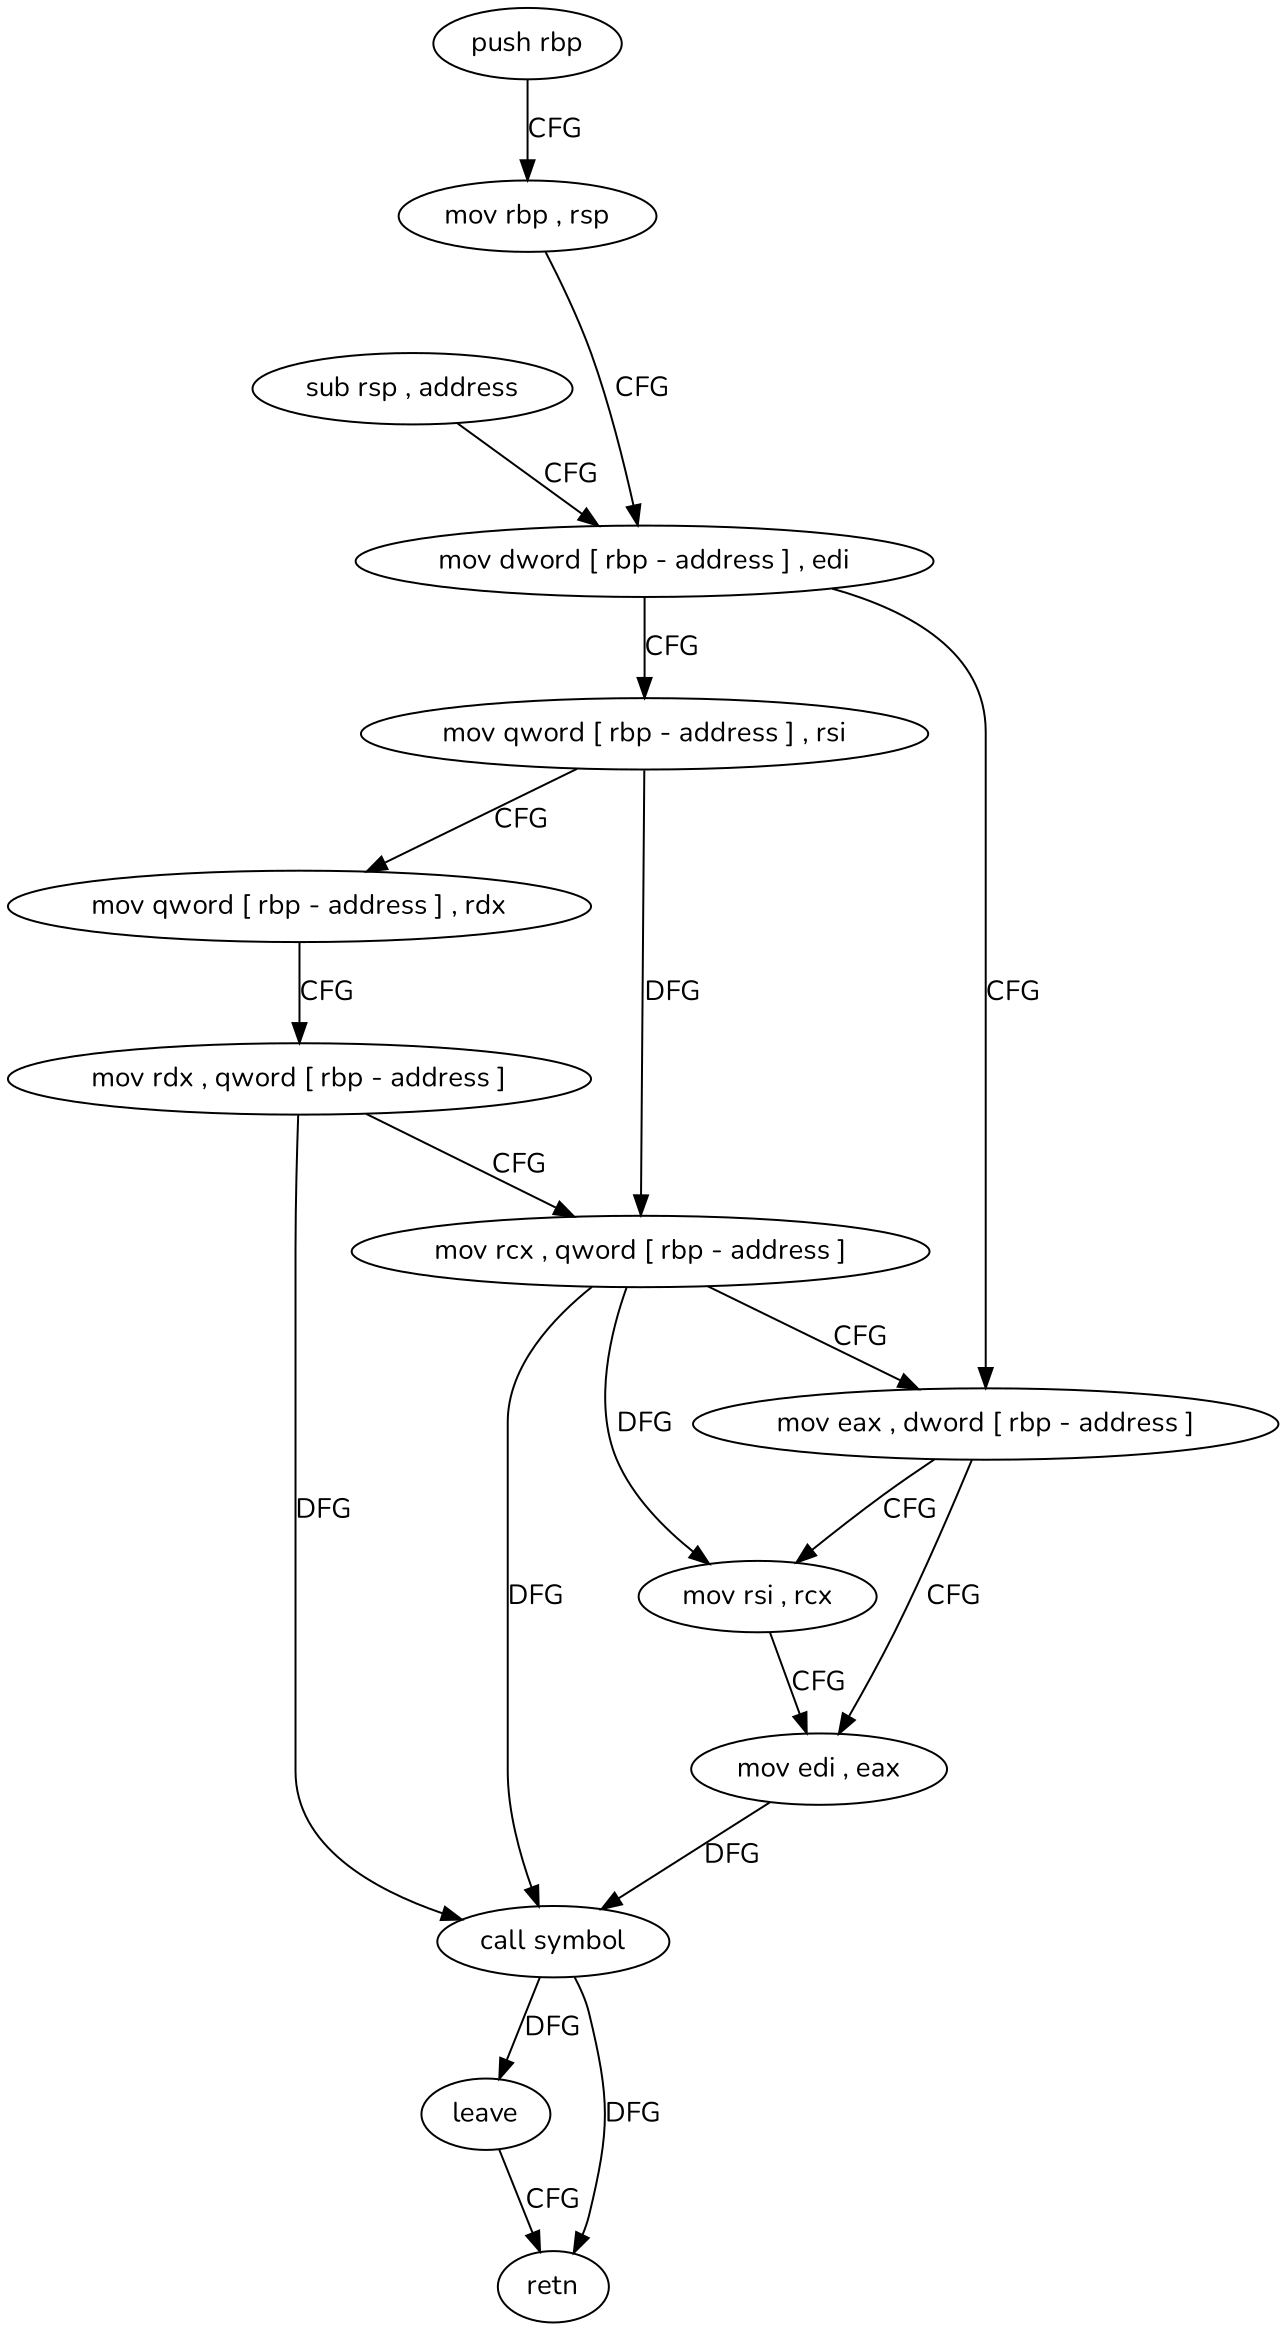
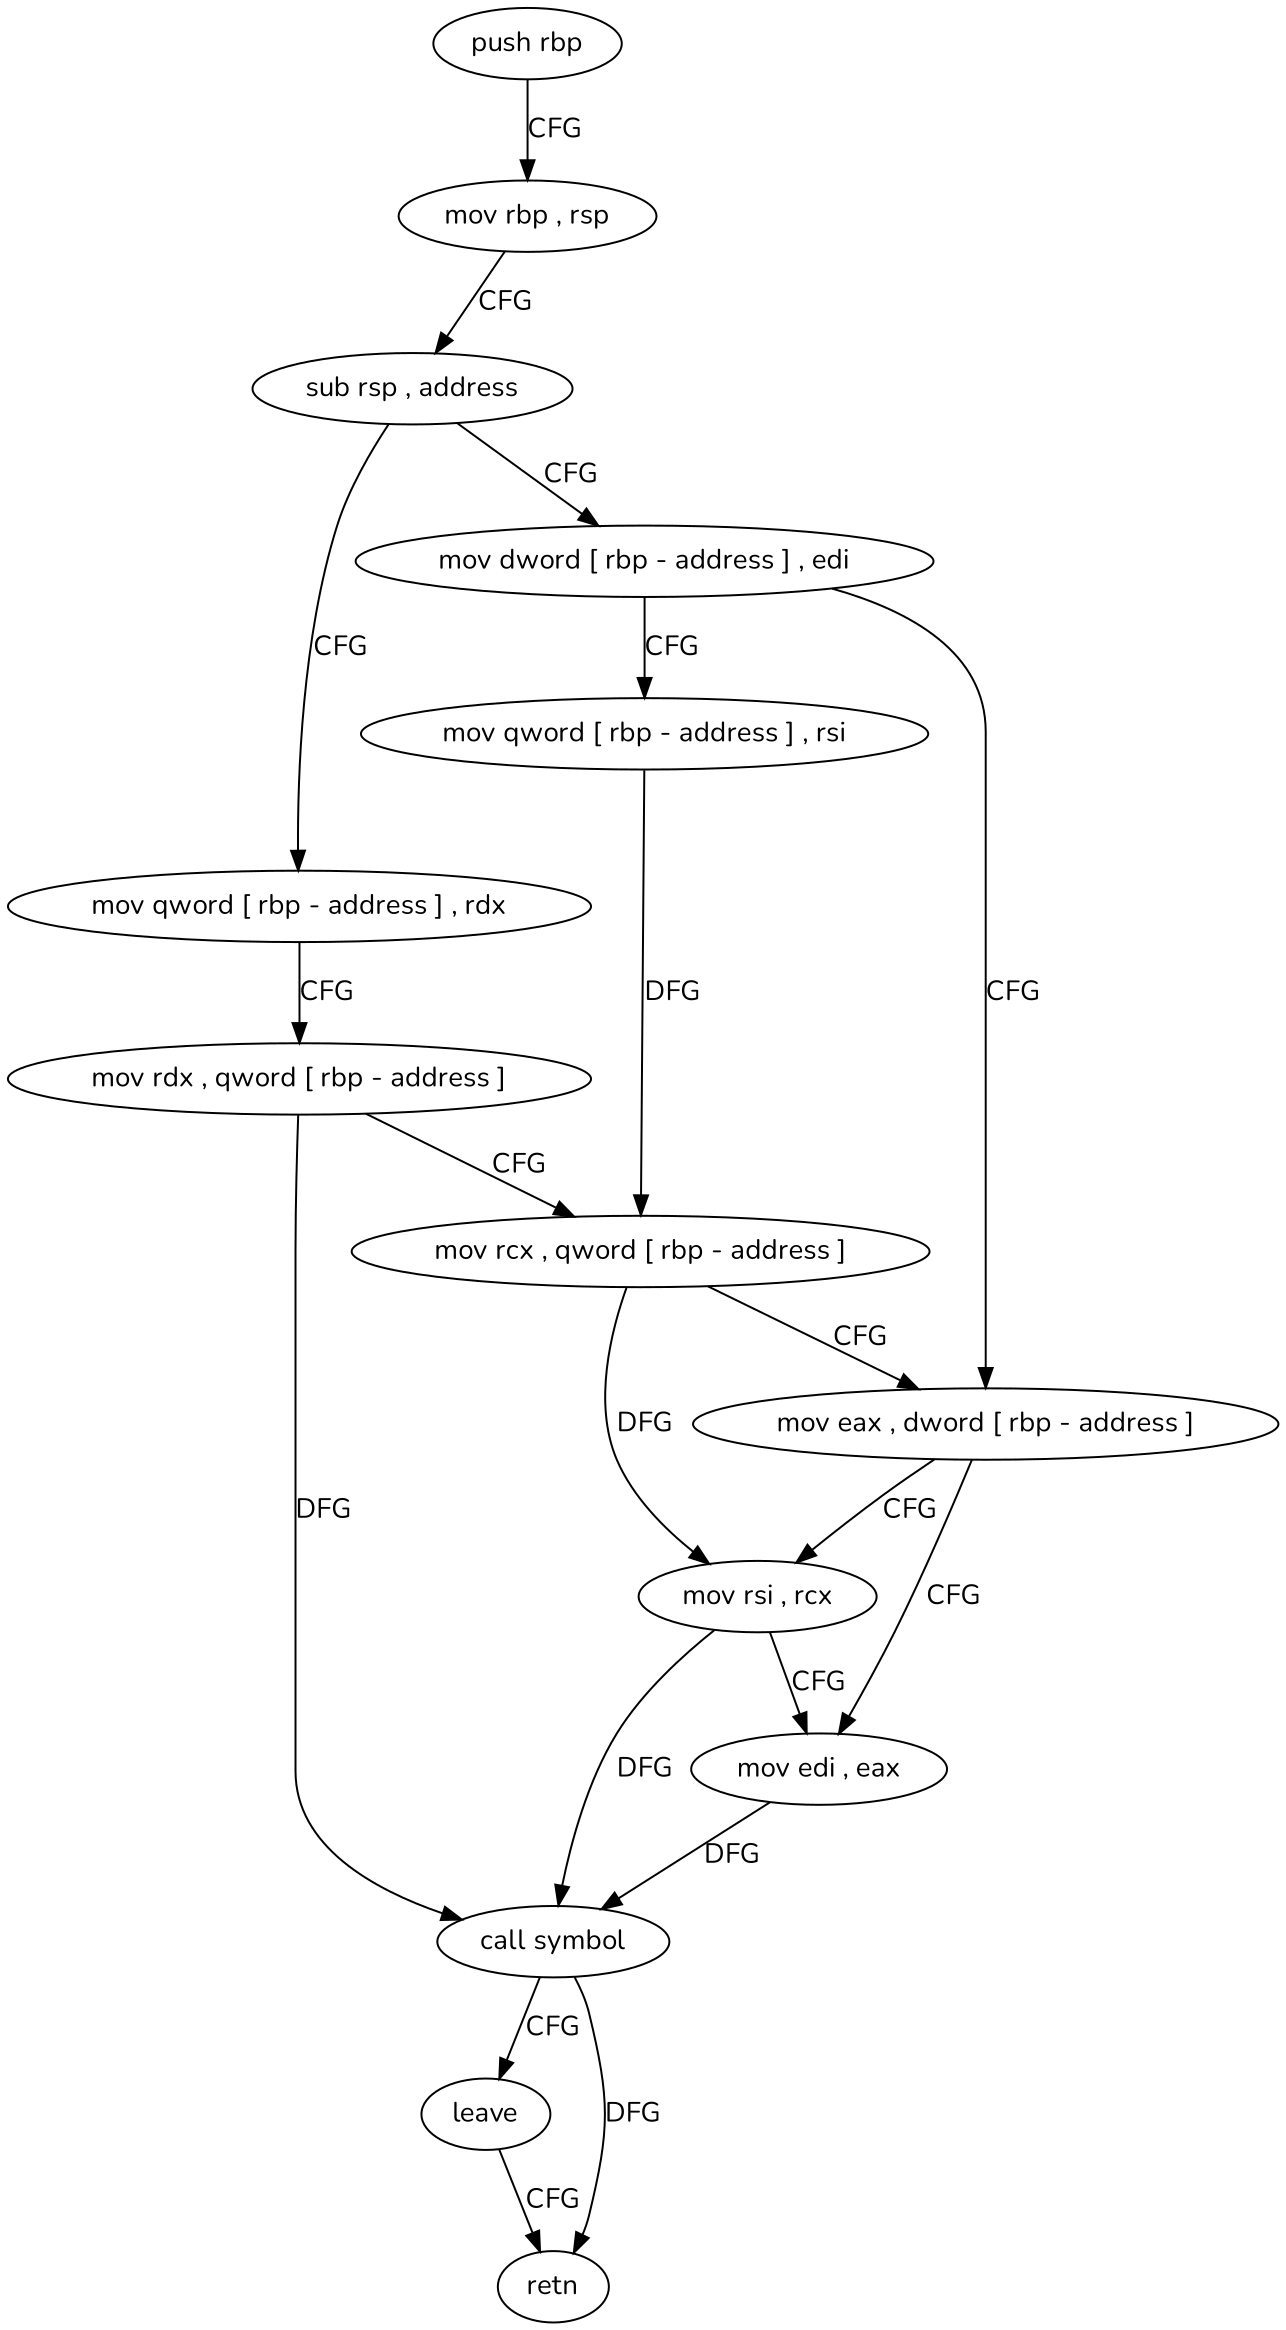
(599, 375) -> (476, 294)
(481, 816) -> (314, 630)
(508, 1574) -> (612, 1742)
(553, 2028) -> (553, 2028)
